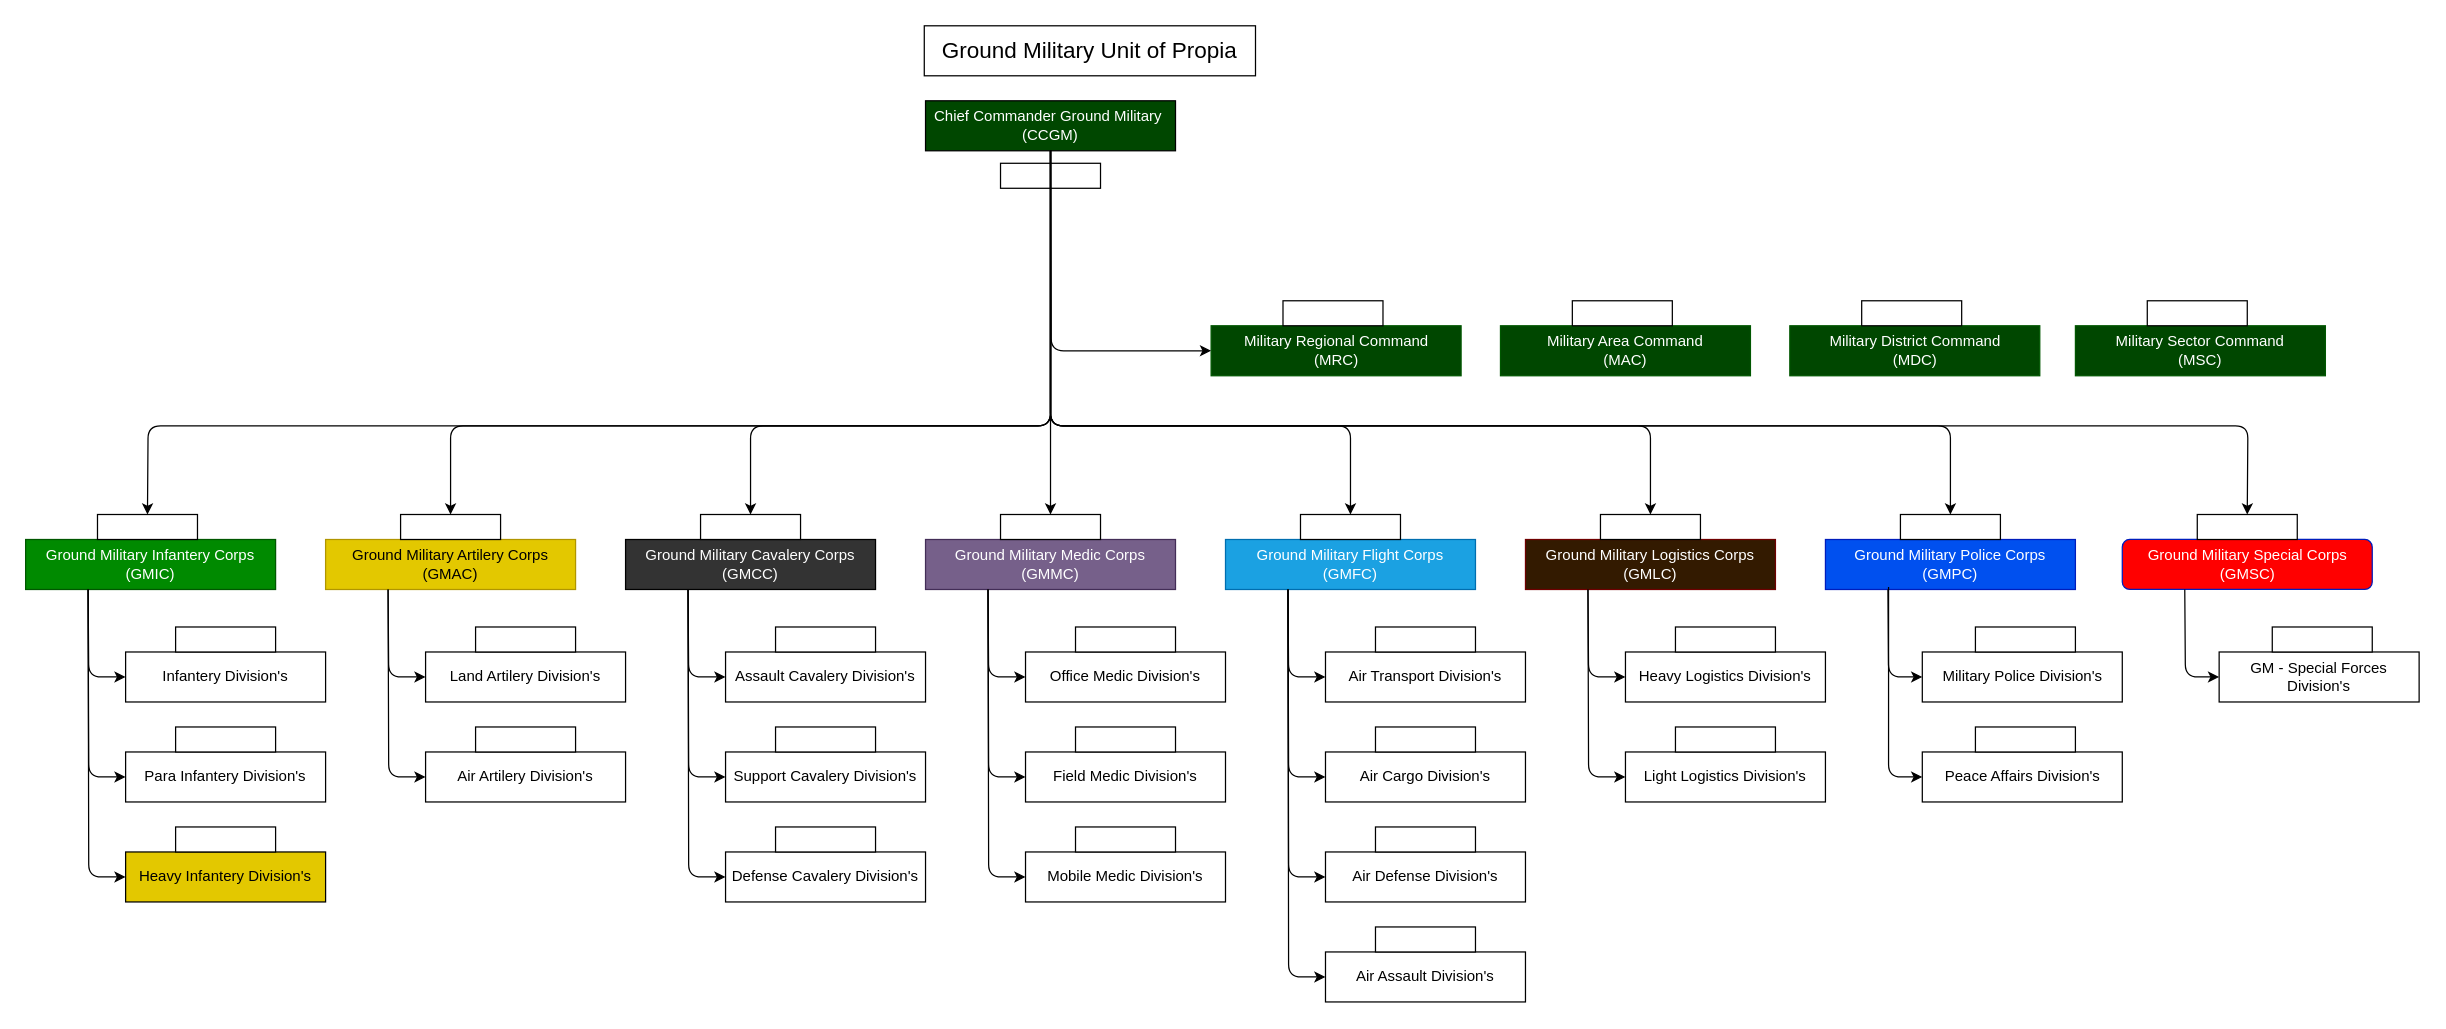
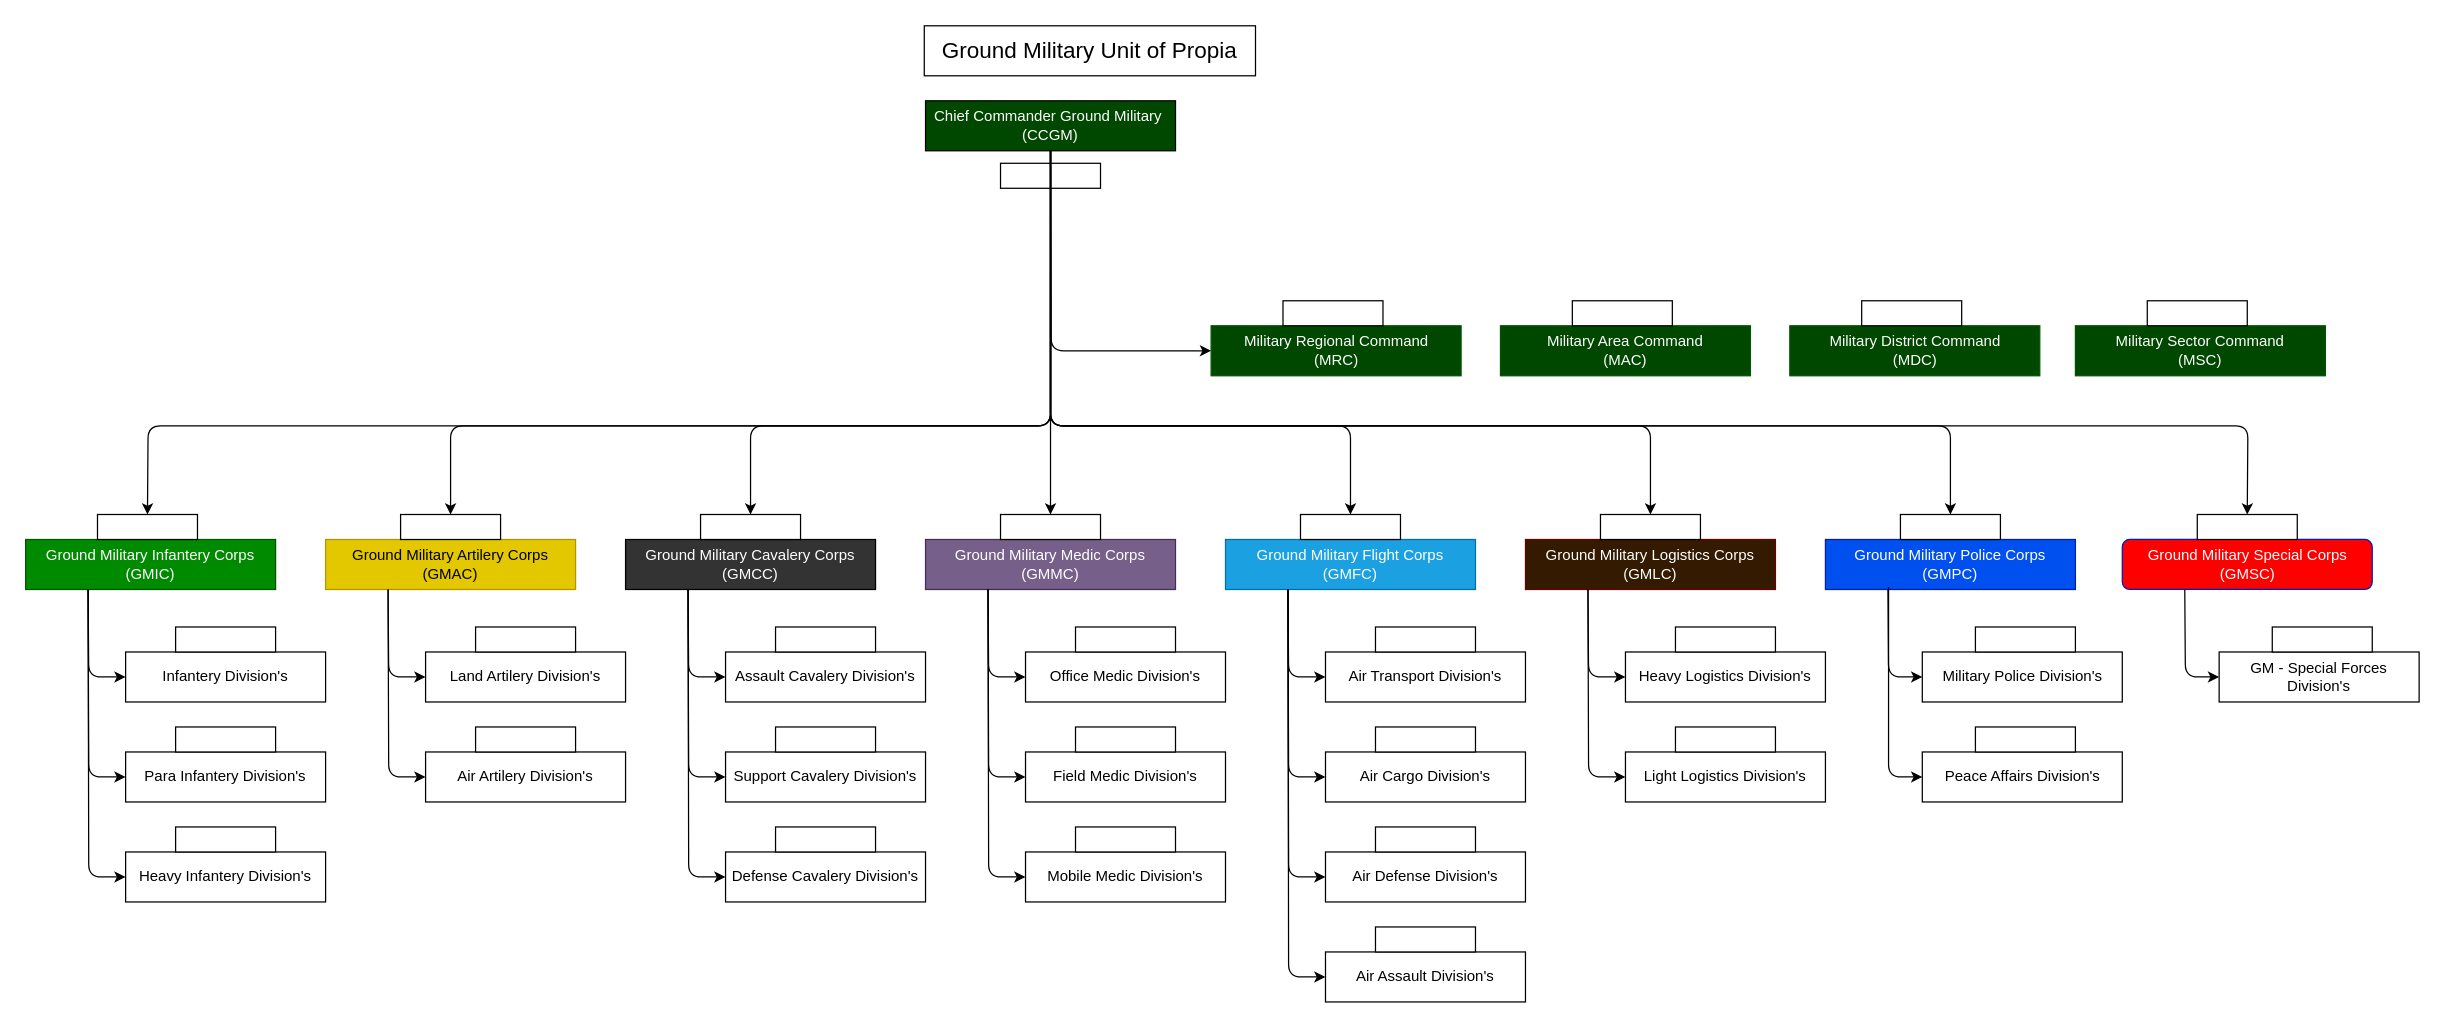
(226, 877) -> (226, 877)
